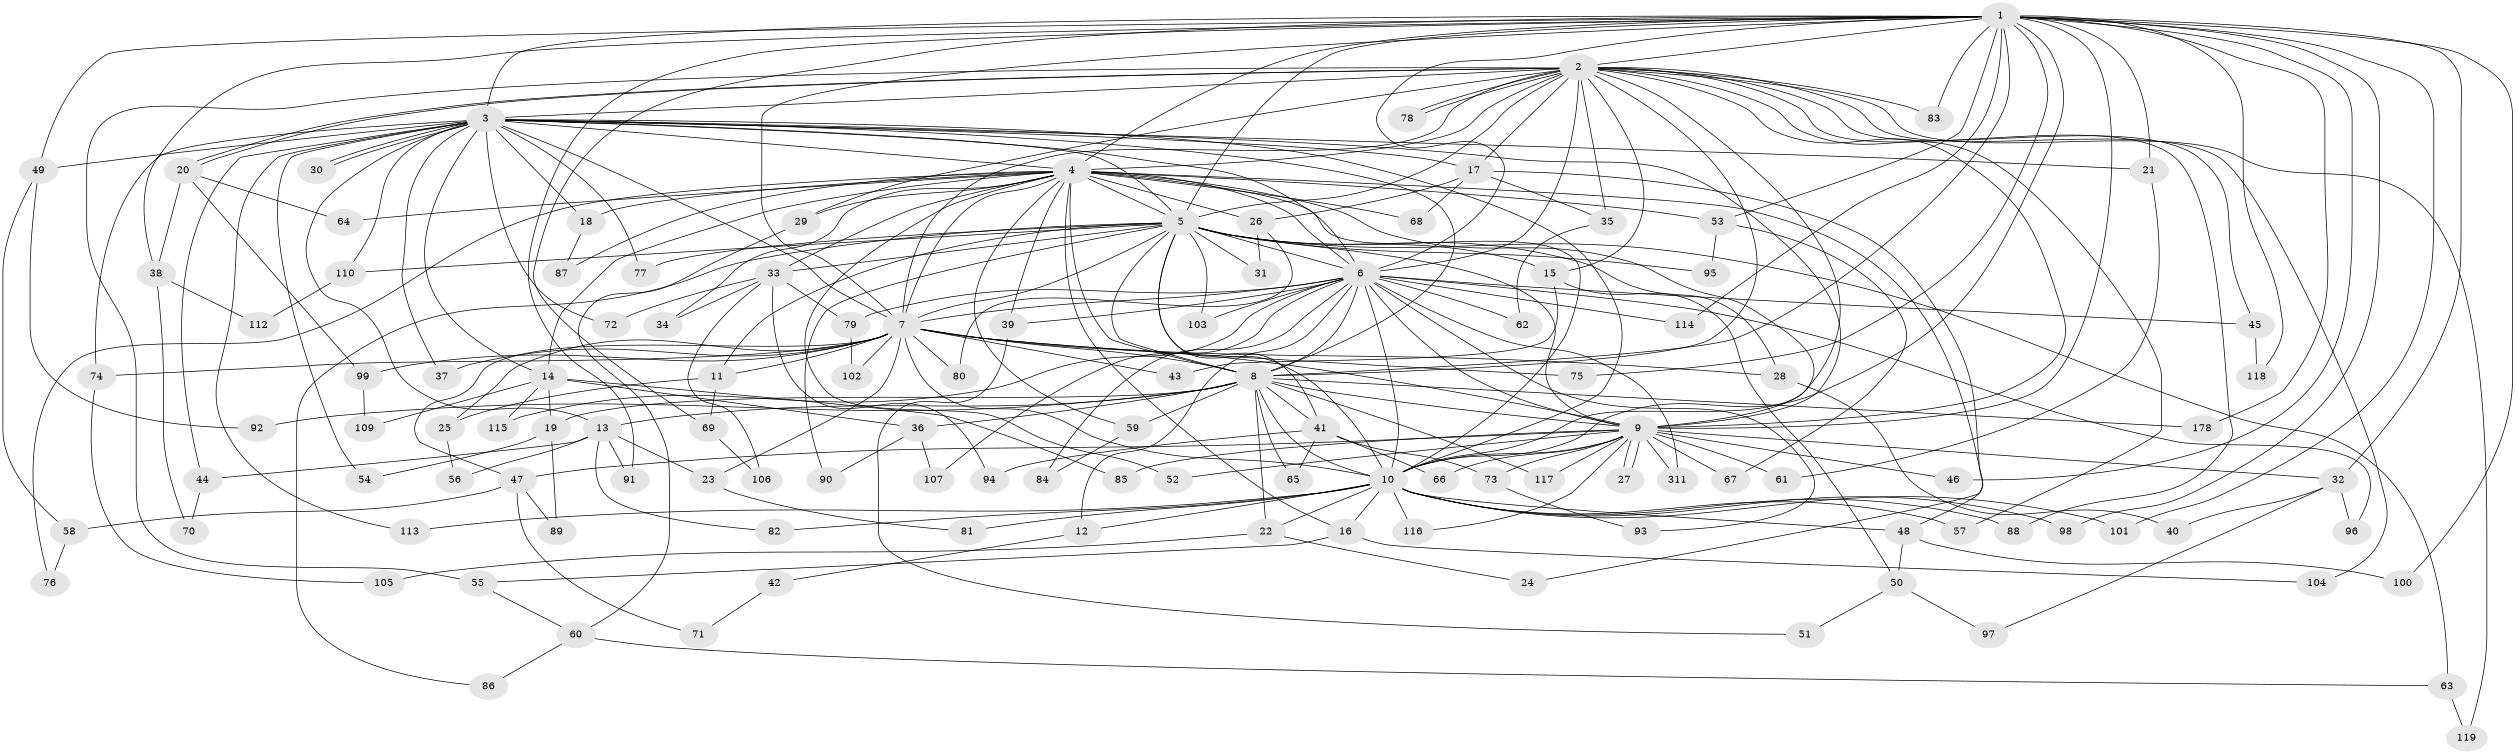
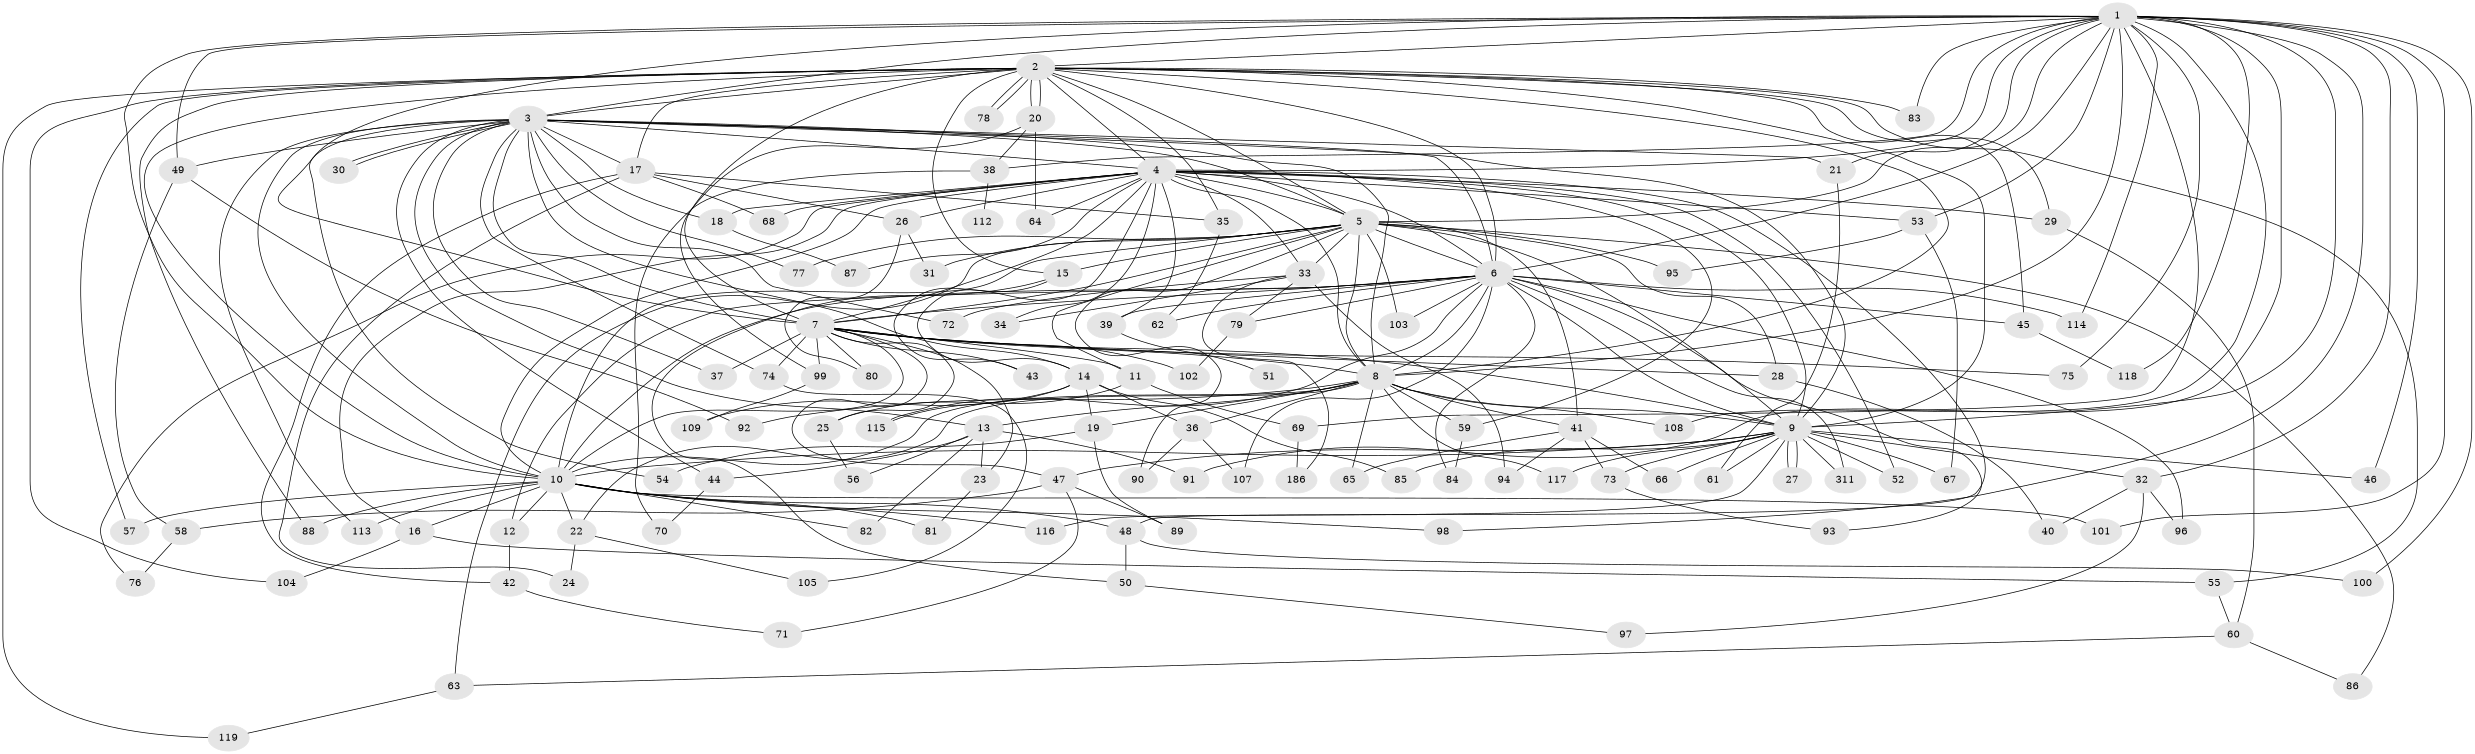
(345, 274) -> none
none -> (307, 384)
(2202, 429) -> (1674, 429)
(762, 480) -> (1296, 480)
(1851, 609) -> none
